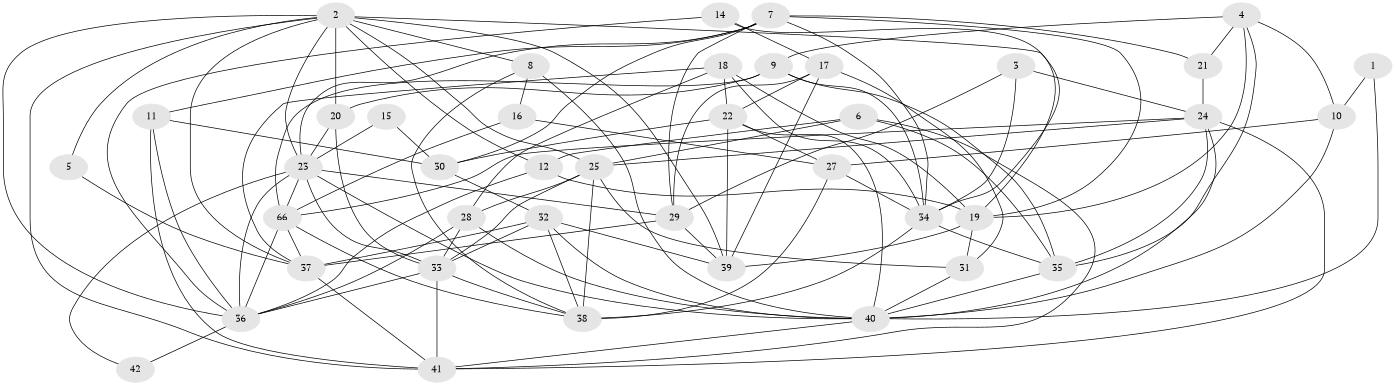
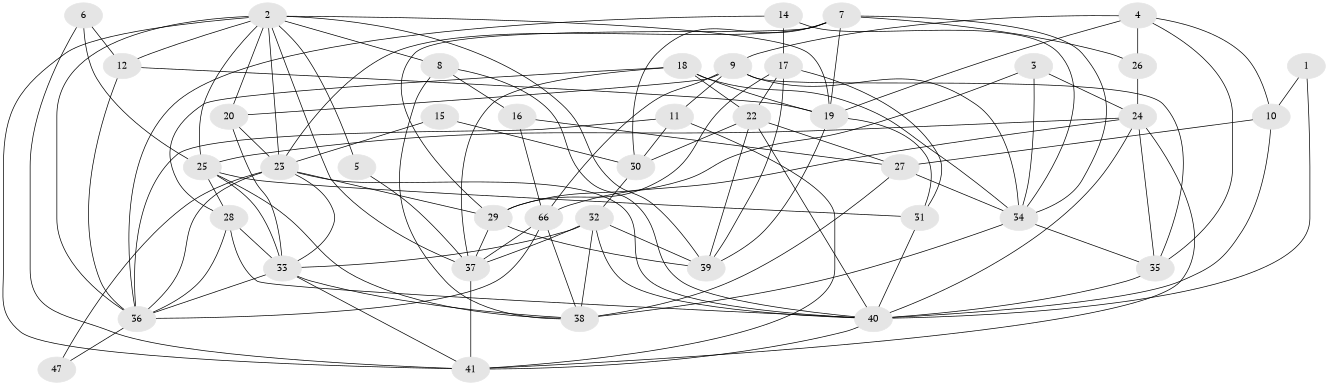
(462, 56) -> (704, 91)
(1203, 66) -> (1138, 66)
(970, 162) -> none
(293, 193) -> none
(135, 370) -> (57, 370)
